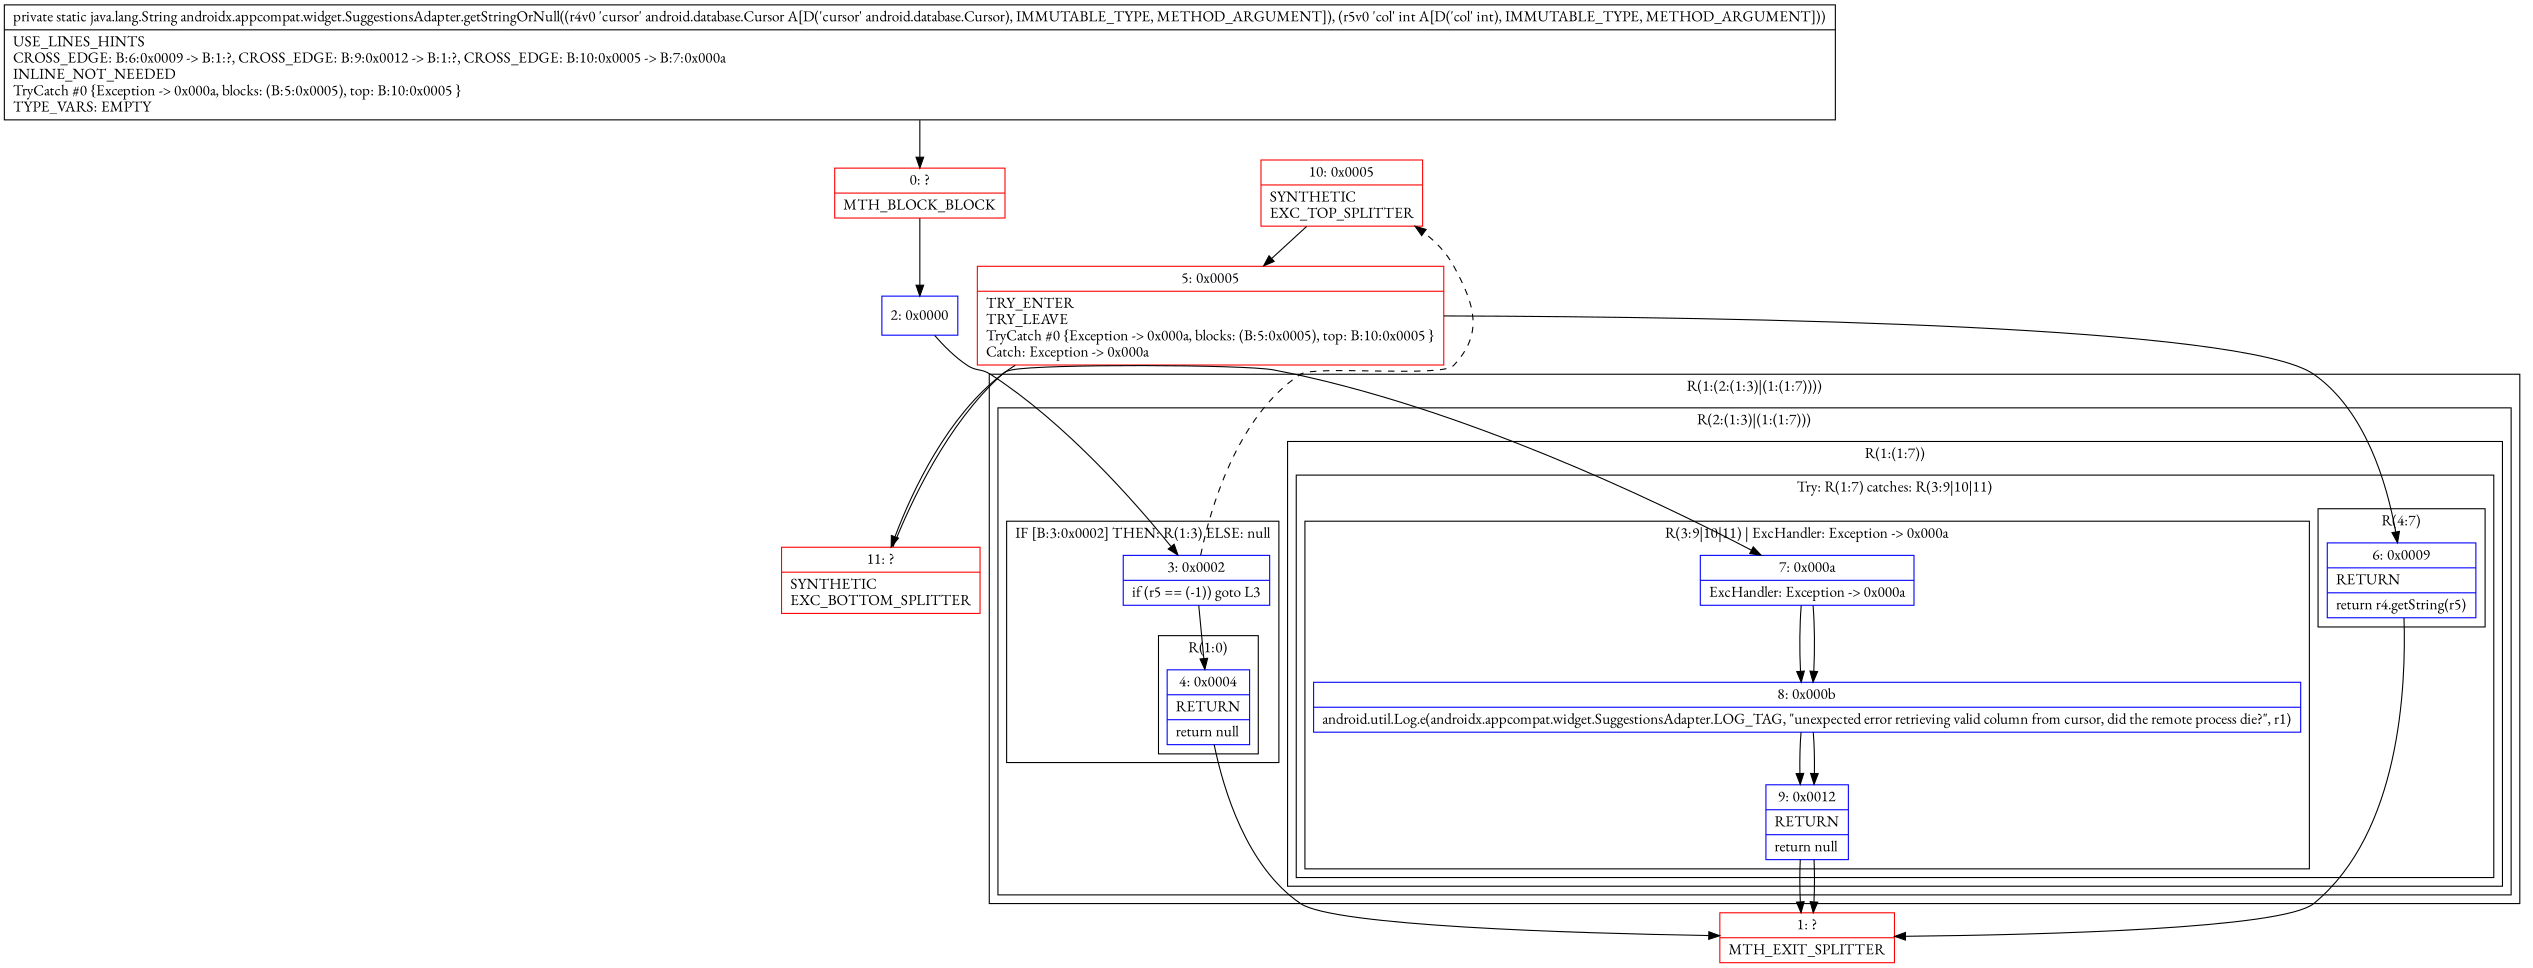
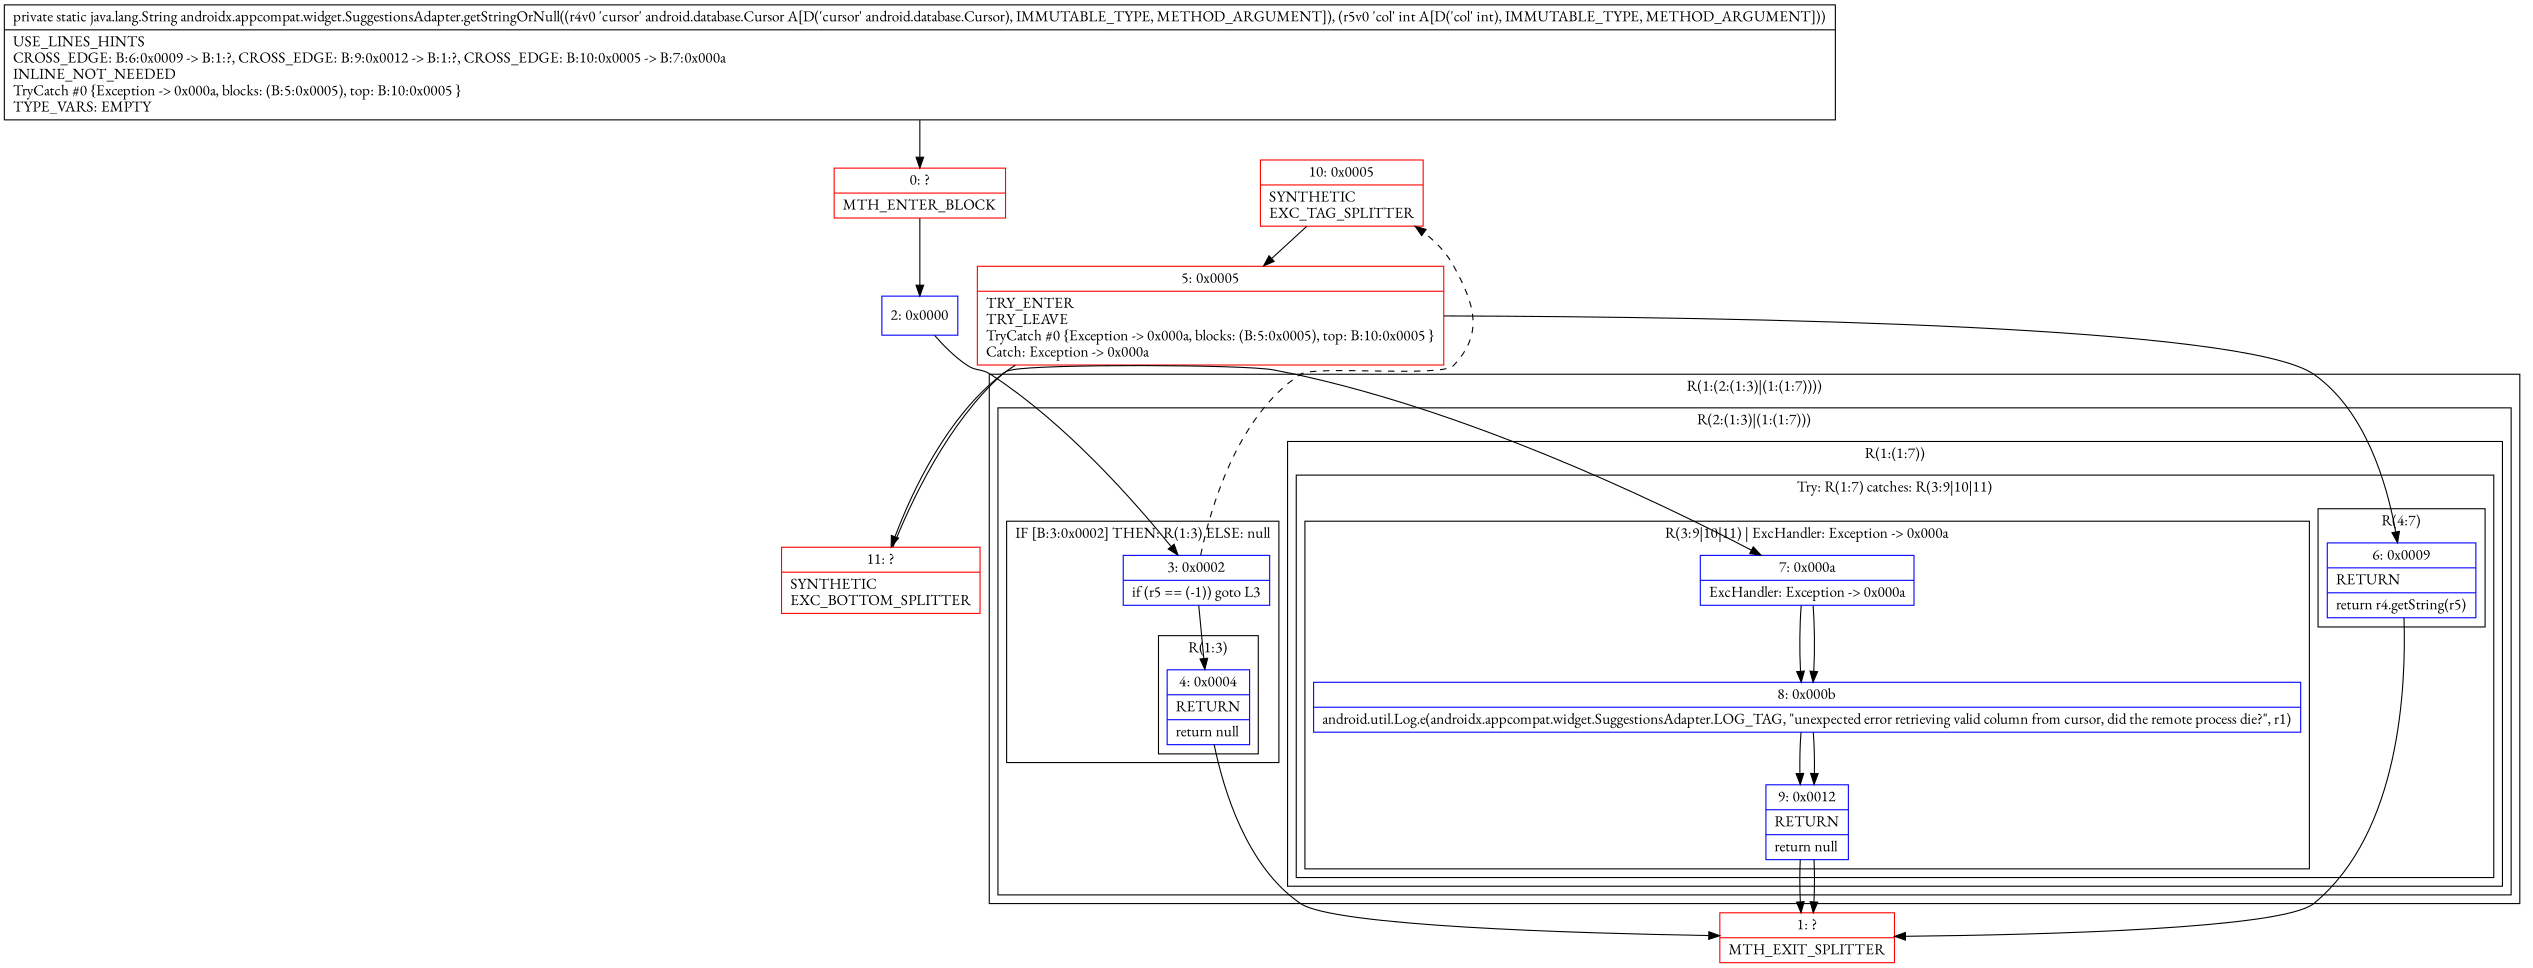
(920, 205) -> (920, 205)
(1342, 213) -> (1342, 213)
(1208, 648) -> (1208, 648)
